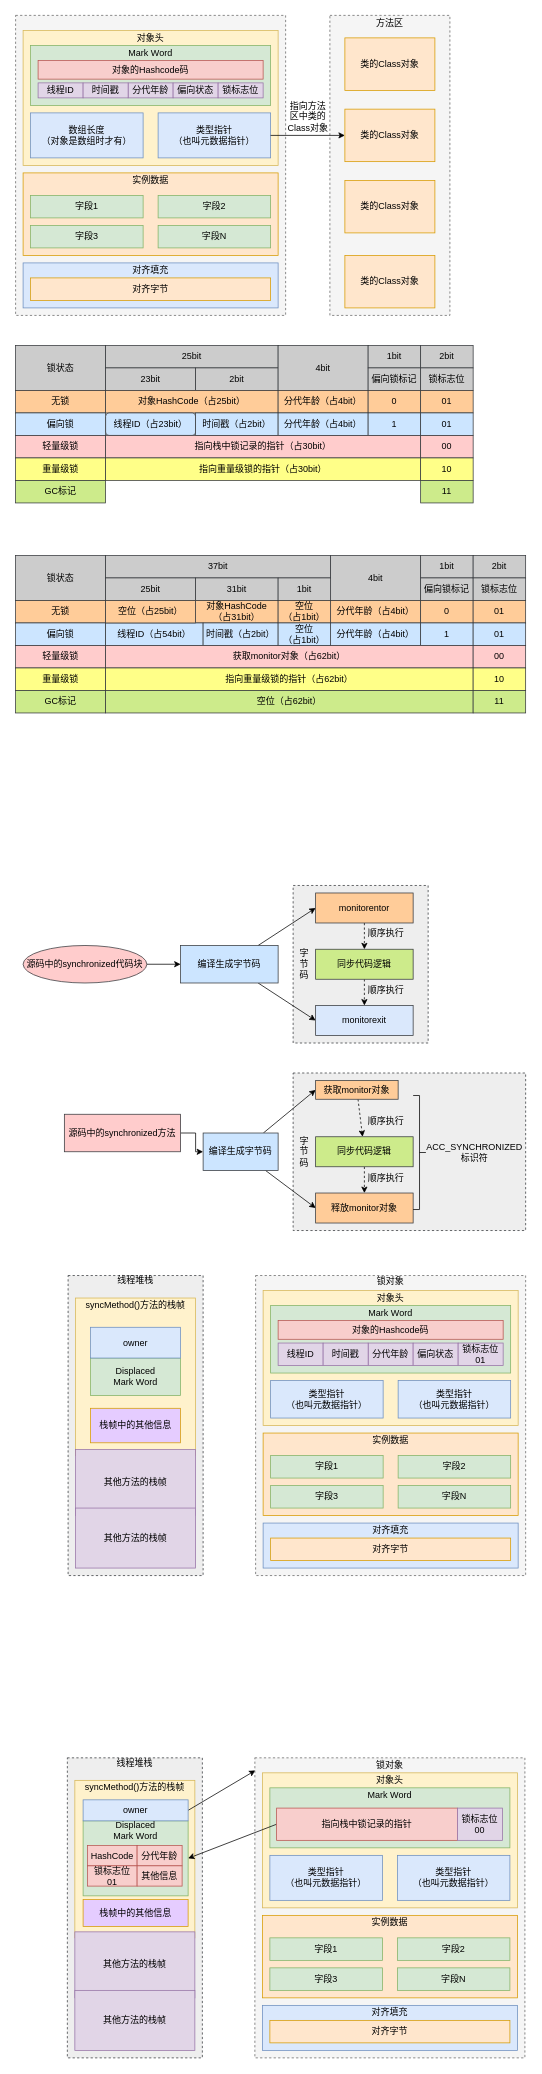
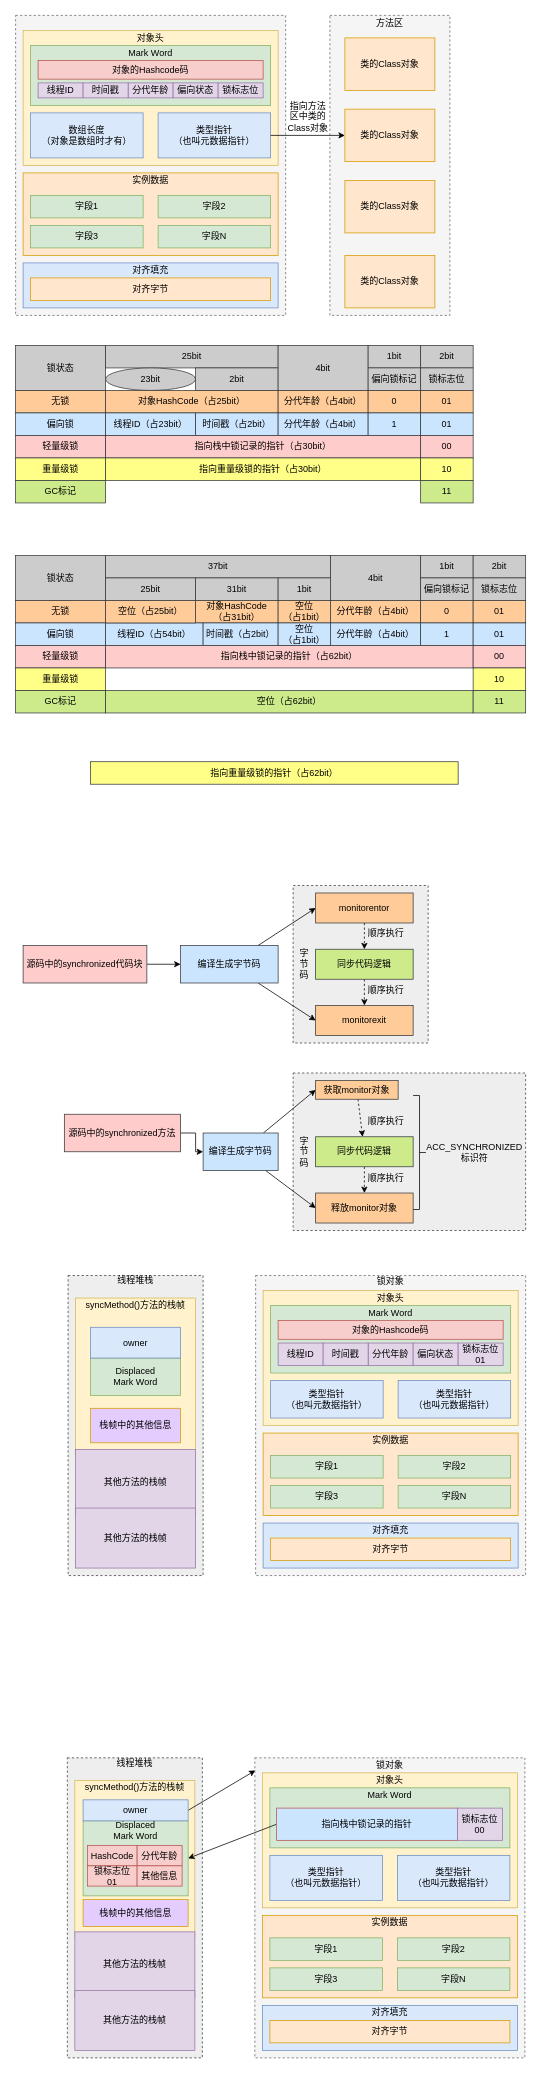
(150, 379) -> (150, 379)
(150, 424) -> (150, 424)
(289, 657) -> (289, 657)
(289, 679) -> (274, 773)
(85, 964) -> (85, 964)
(364, 1020) -> (364, 1020)
(367, 1824) -> (367, 1824)
